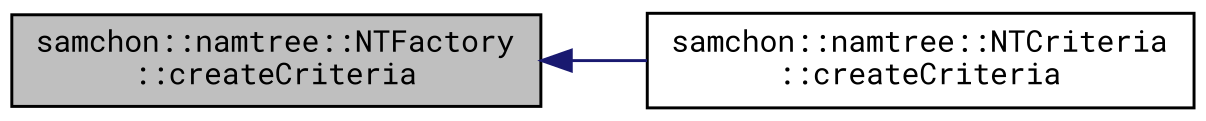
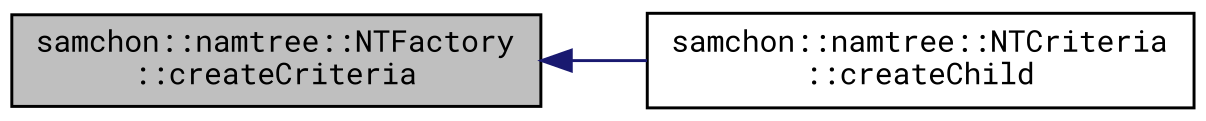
(921, 61) -> (921, 61)
